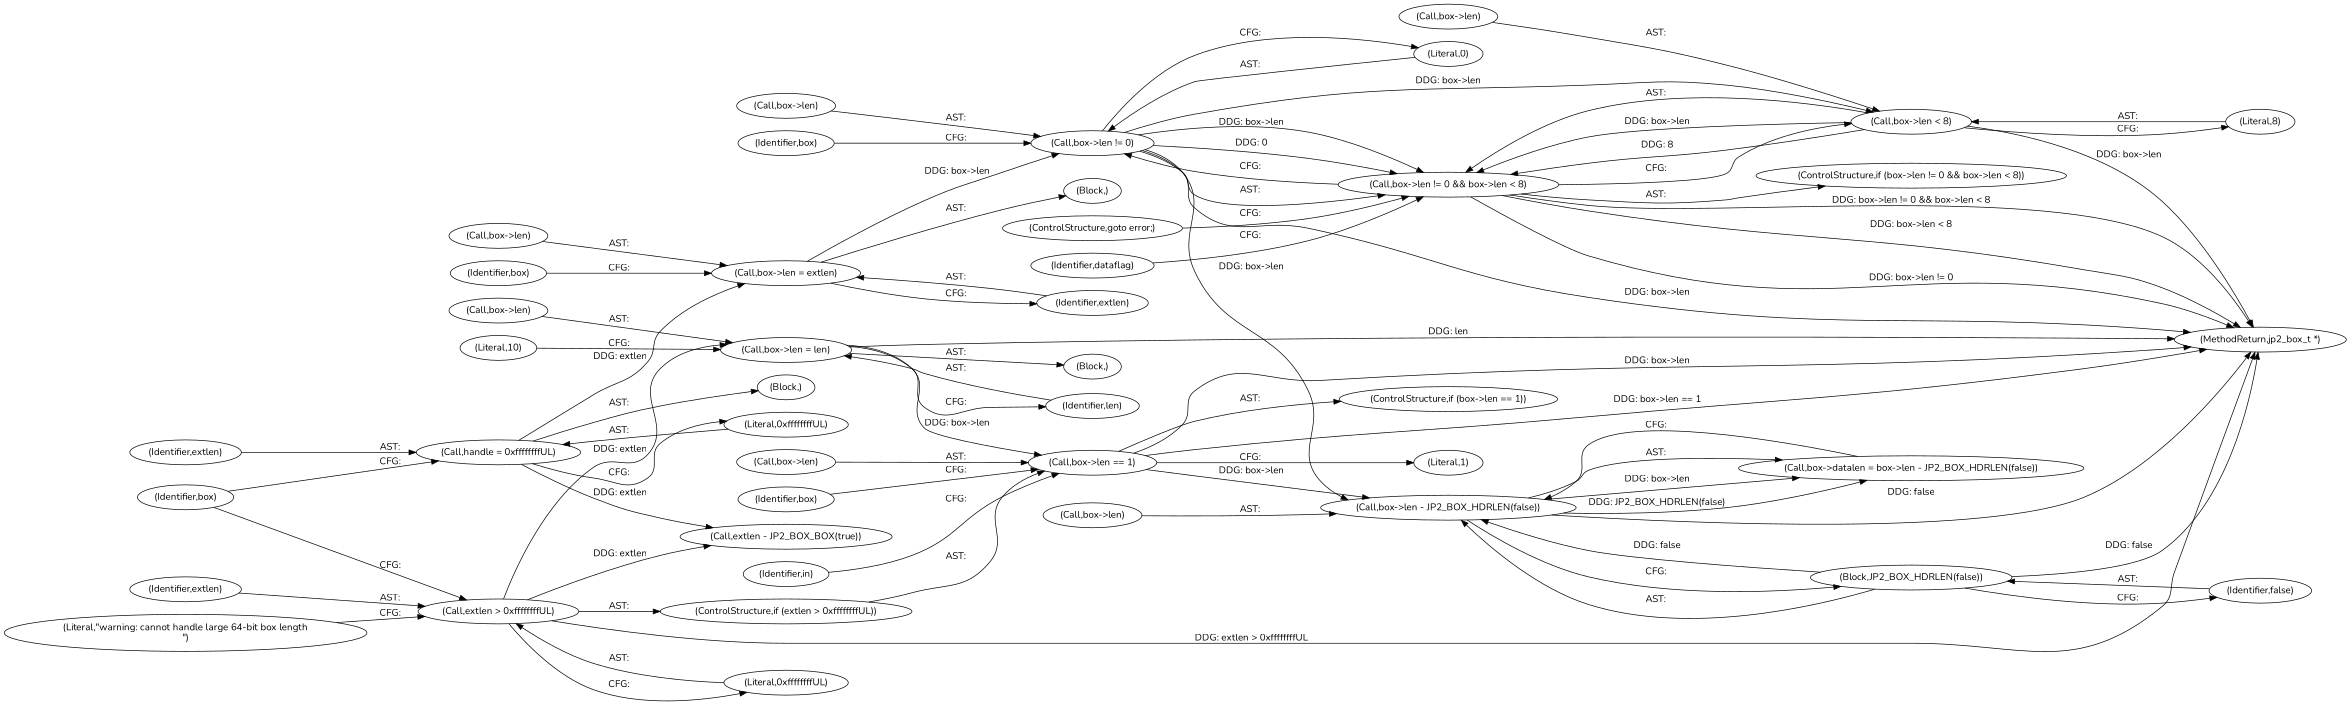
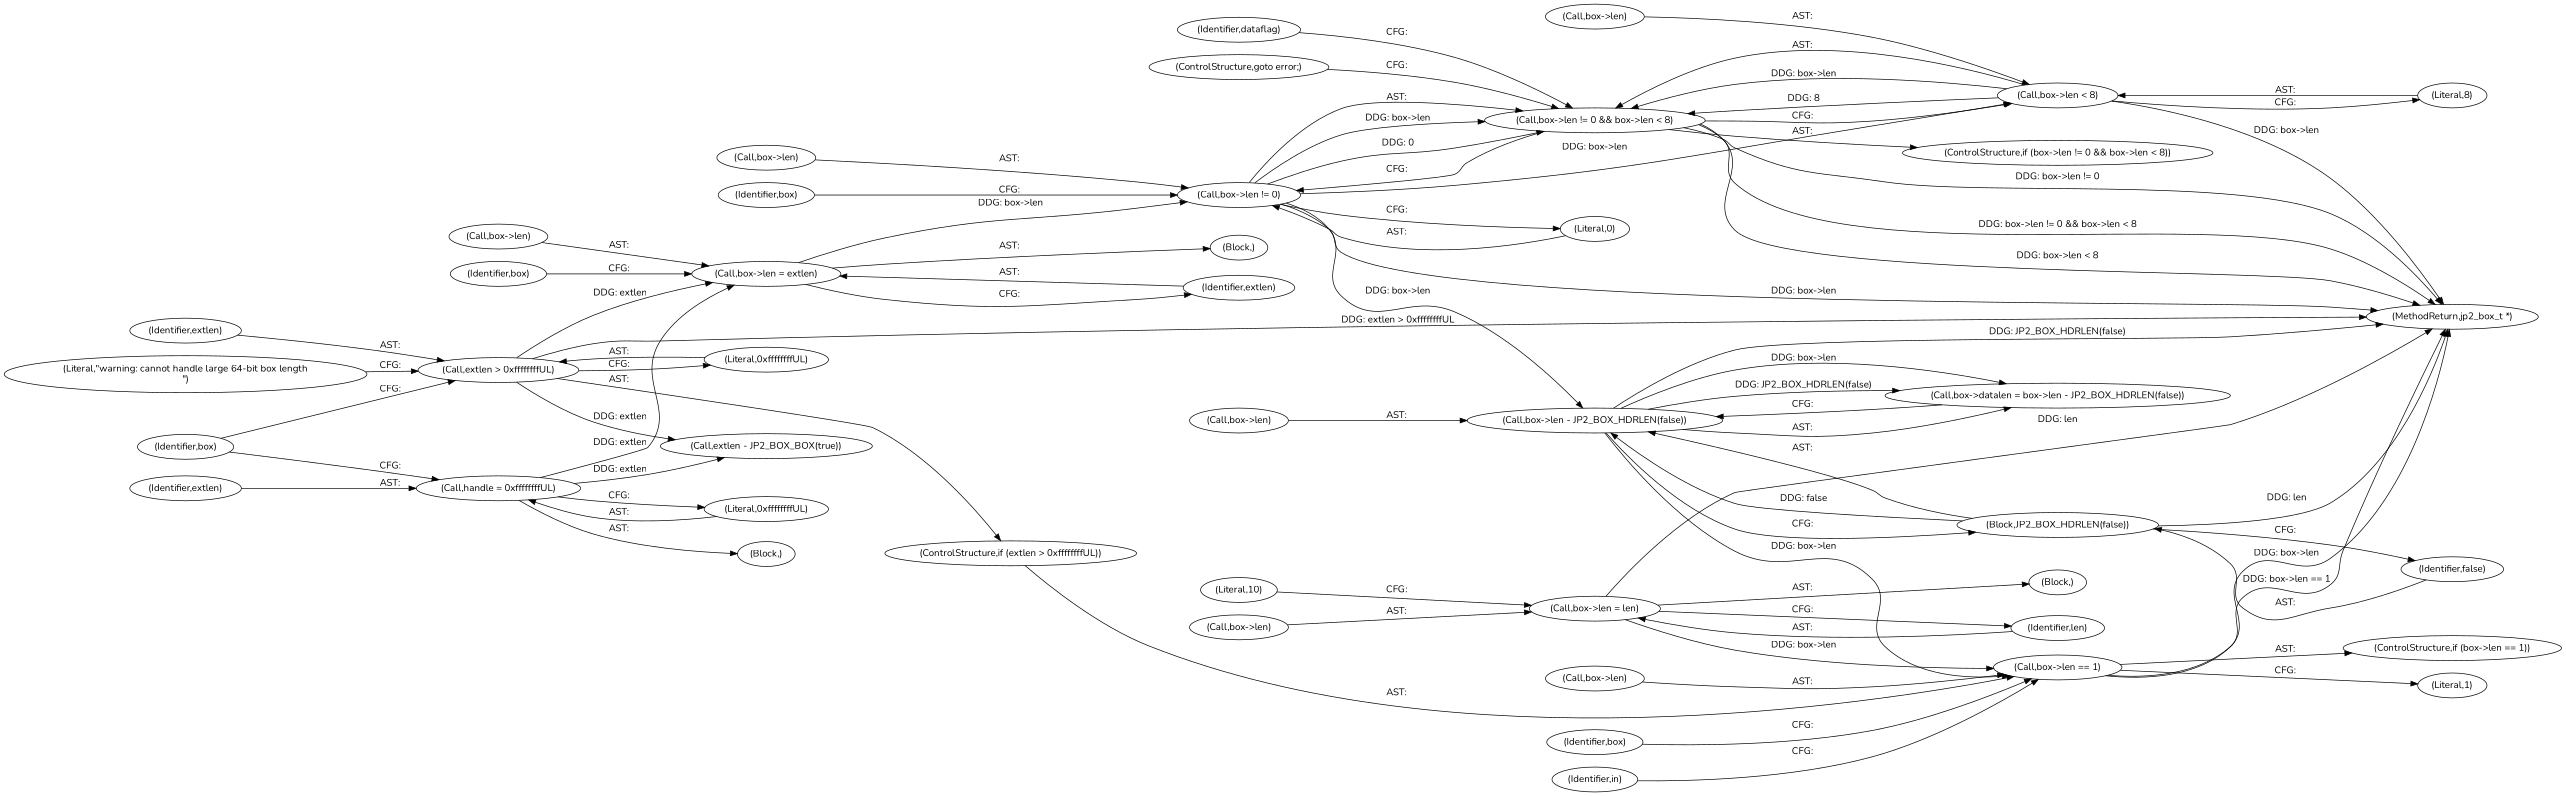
(619, 462) -> (607, 310)
(1254, 483) -> (1815, 559)
(1911, 492) -> (2058, 332)
(2129, 545) -> (2287, 498)
